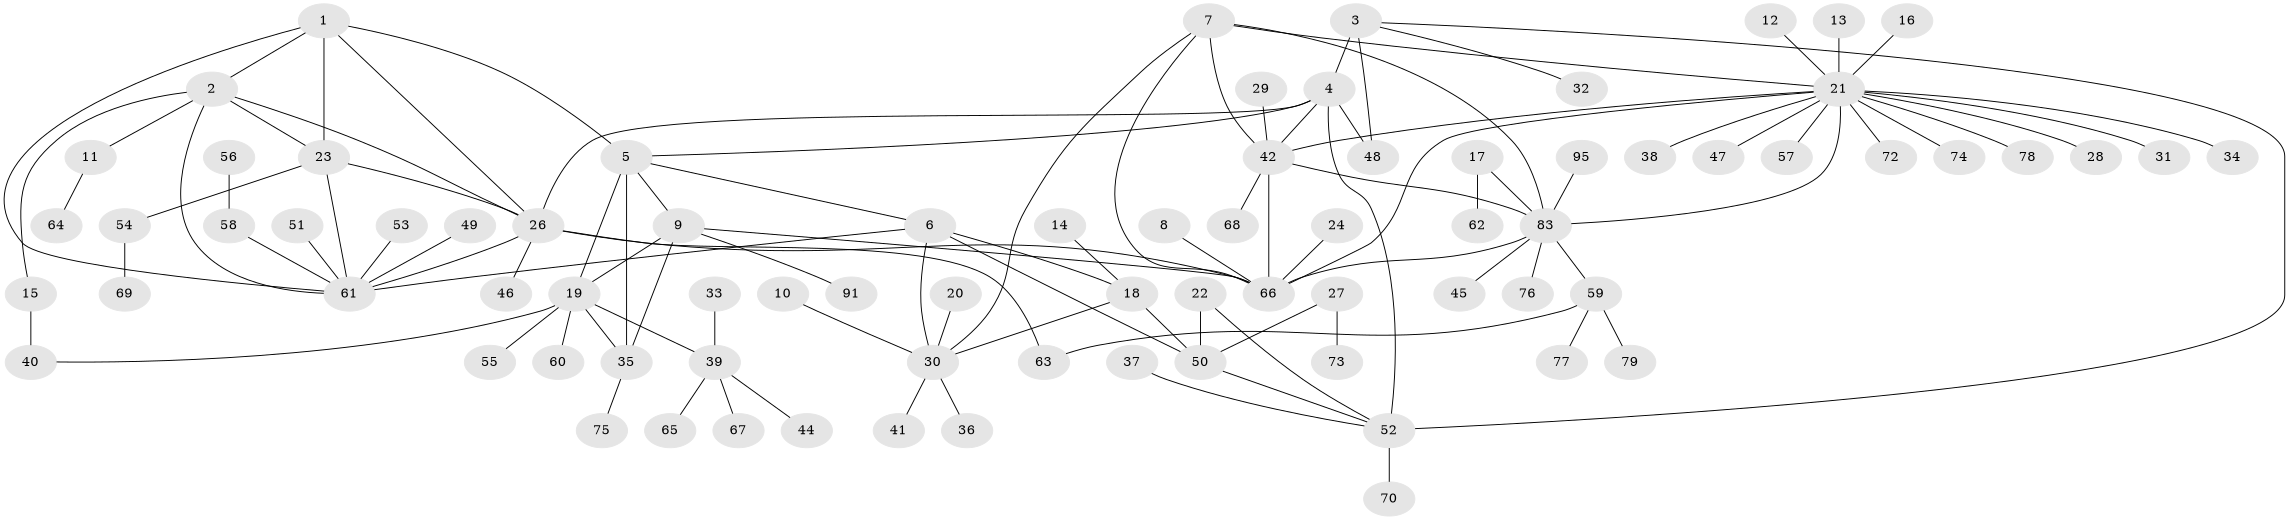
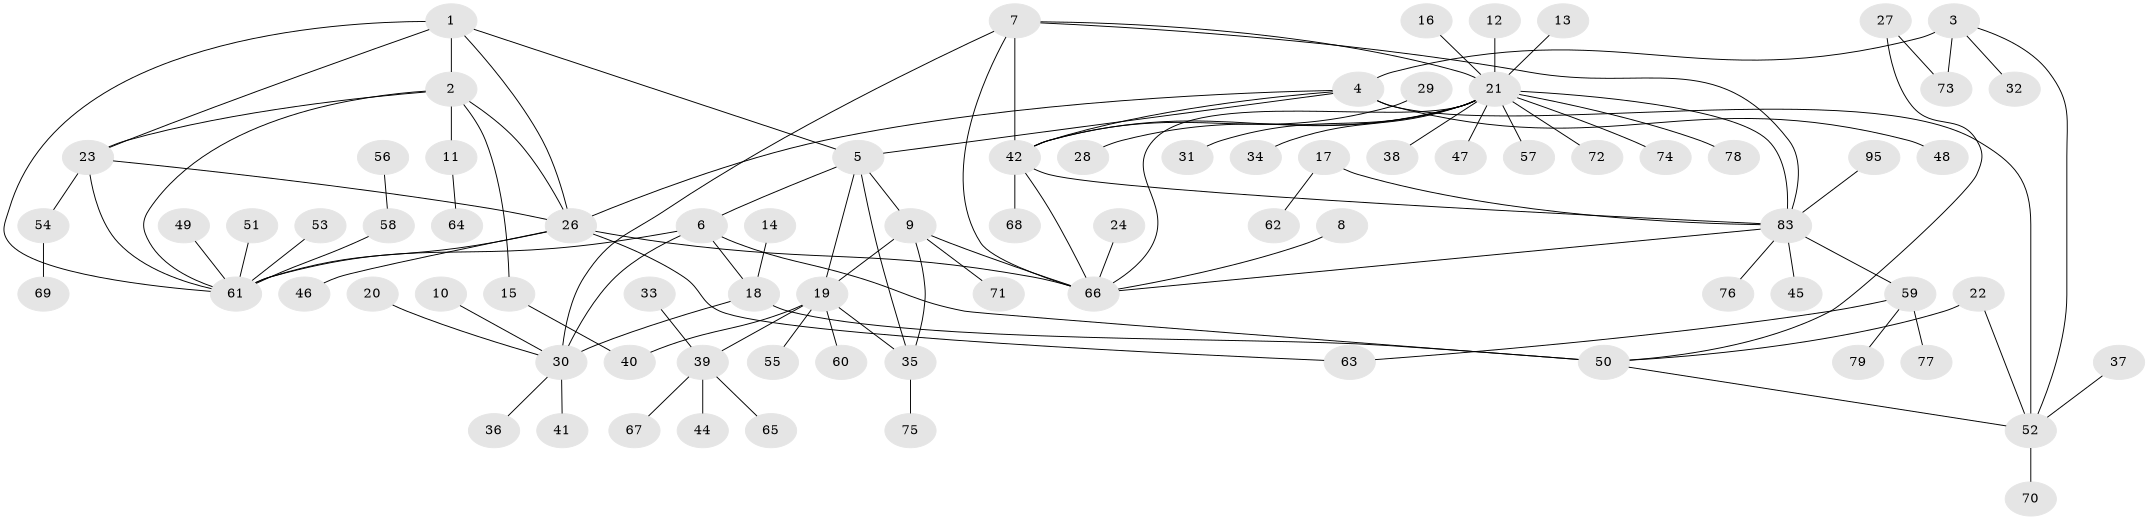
(1366, 89) -> (1950, 55)
(851, 294) -> (999, 294)
